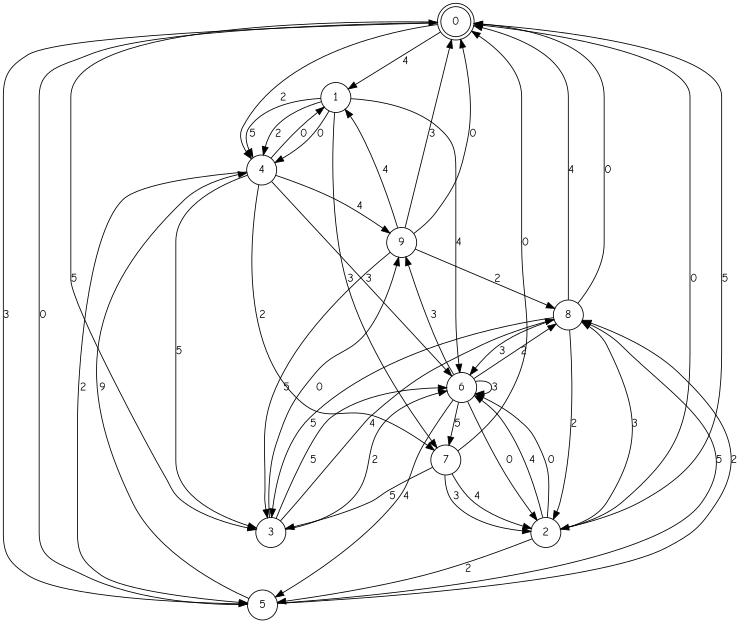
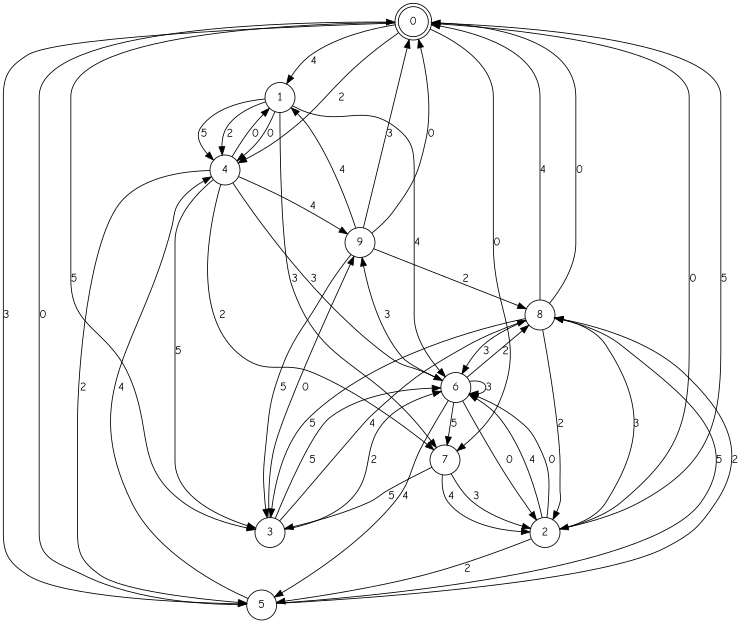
(522, 247) -> (493, 231)
(102, 388) -> (121, 388)
